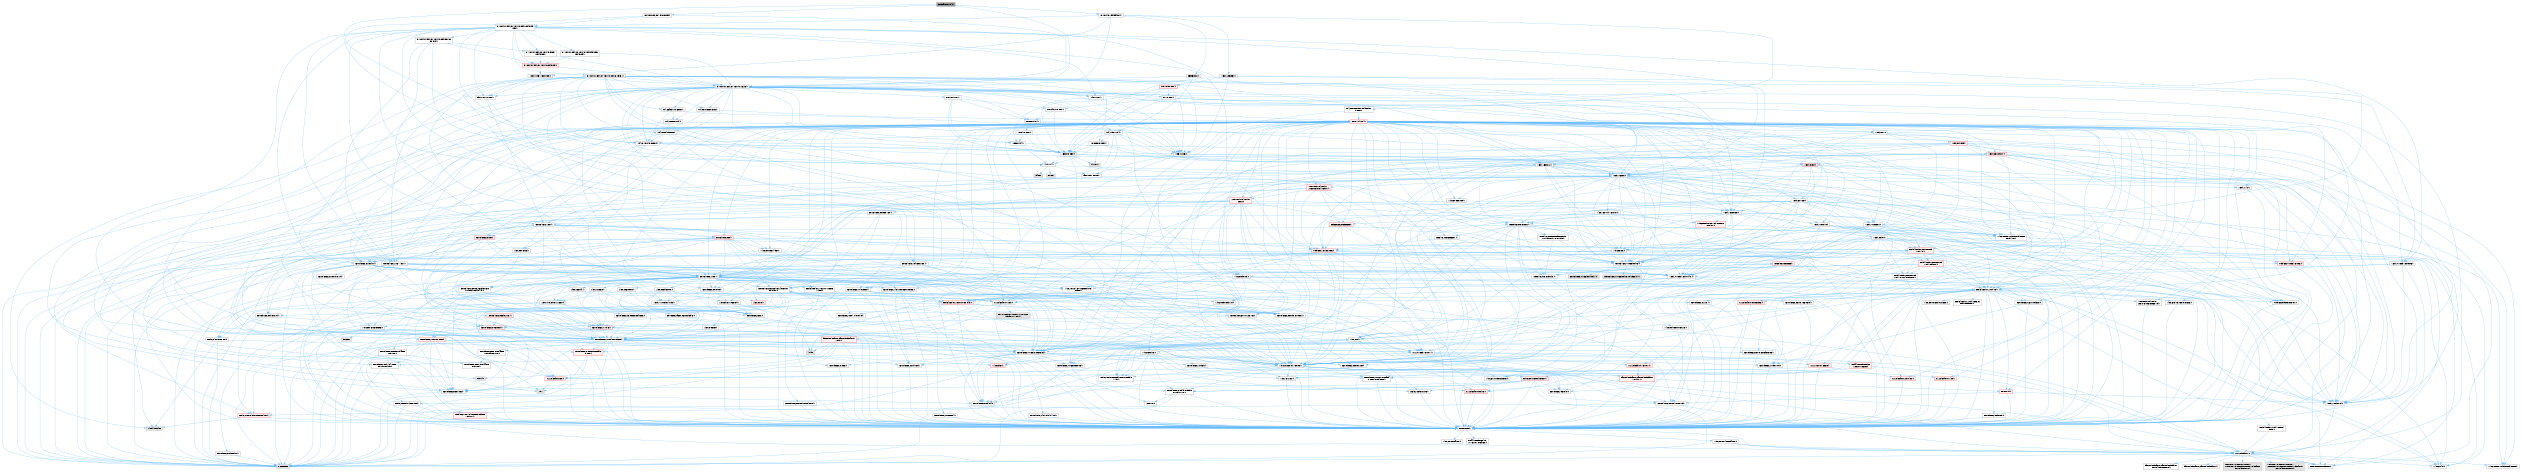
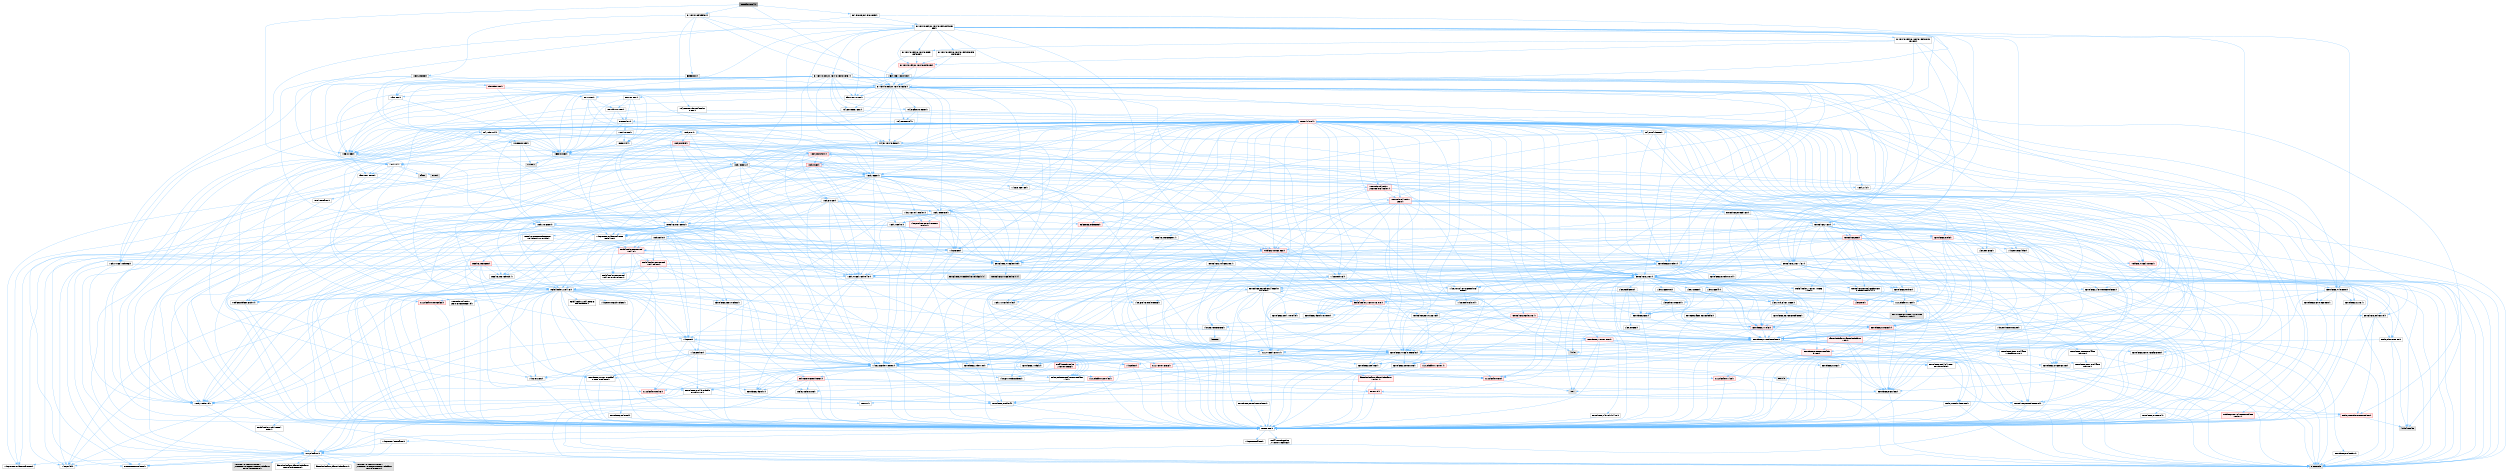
none -> (322, 201)
